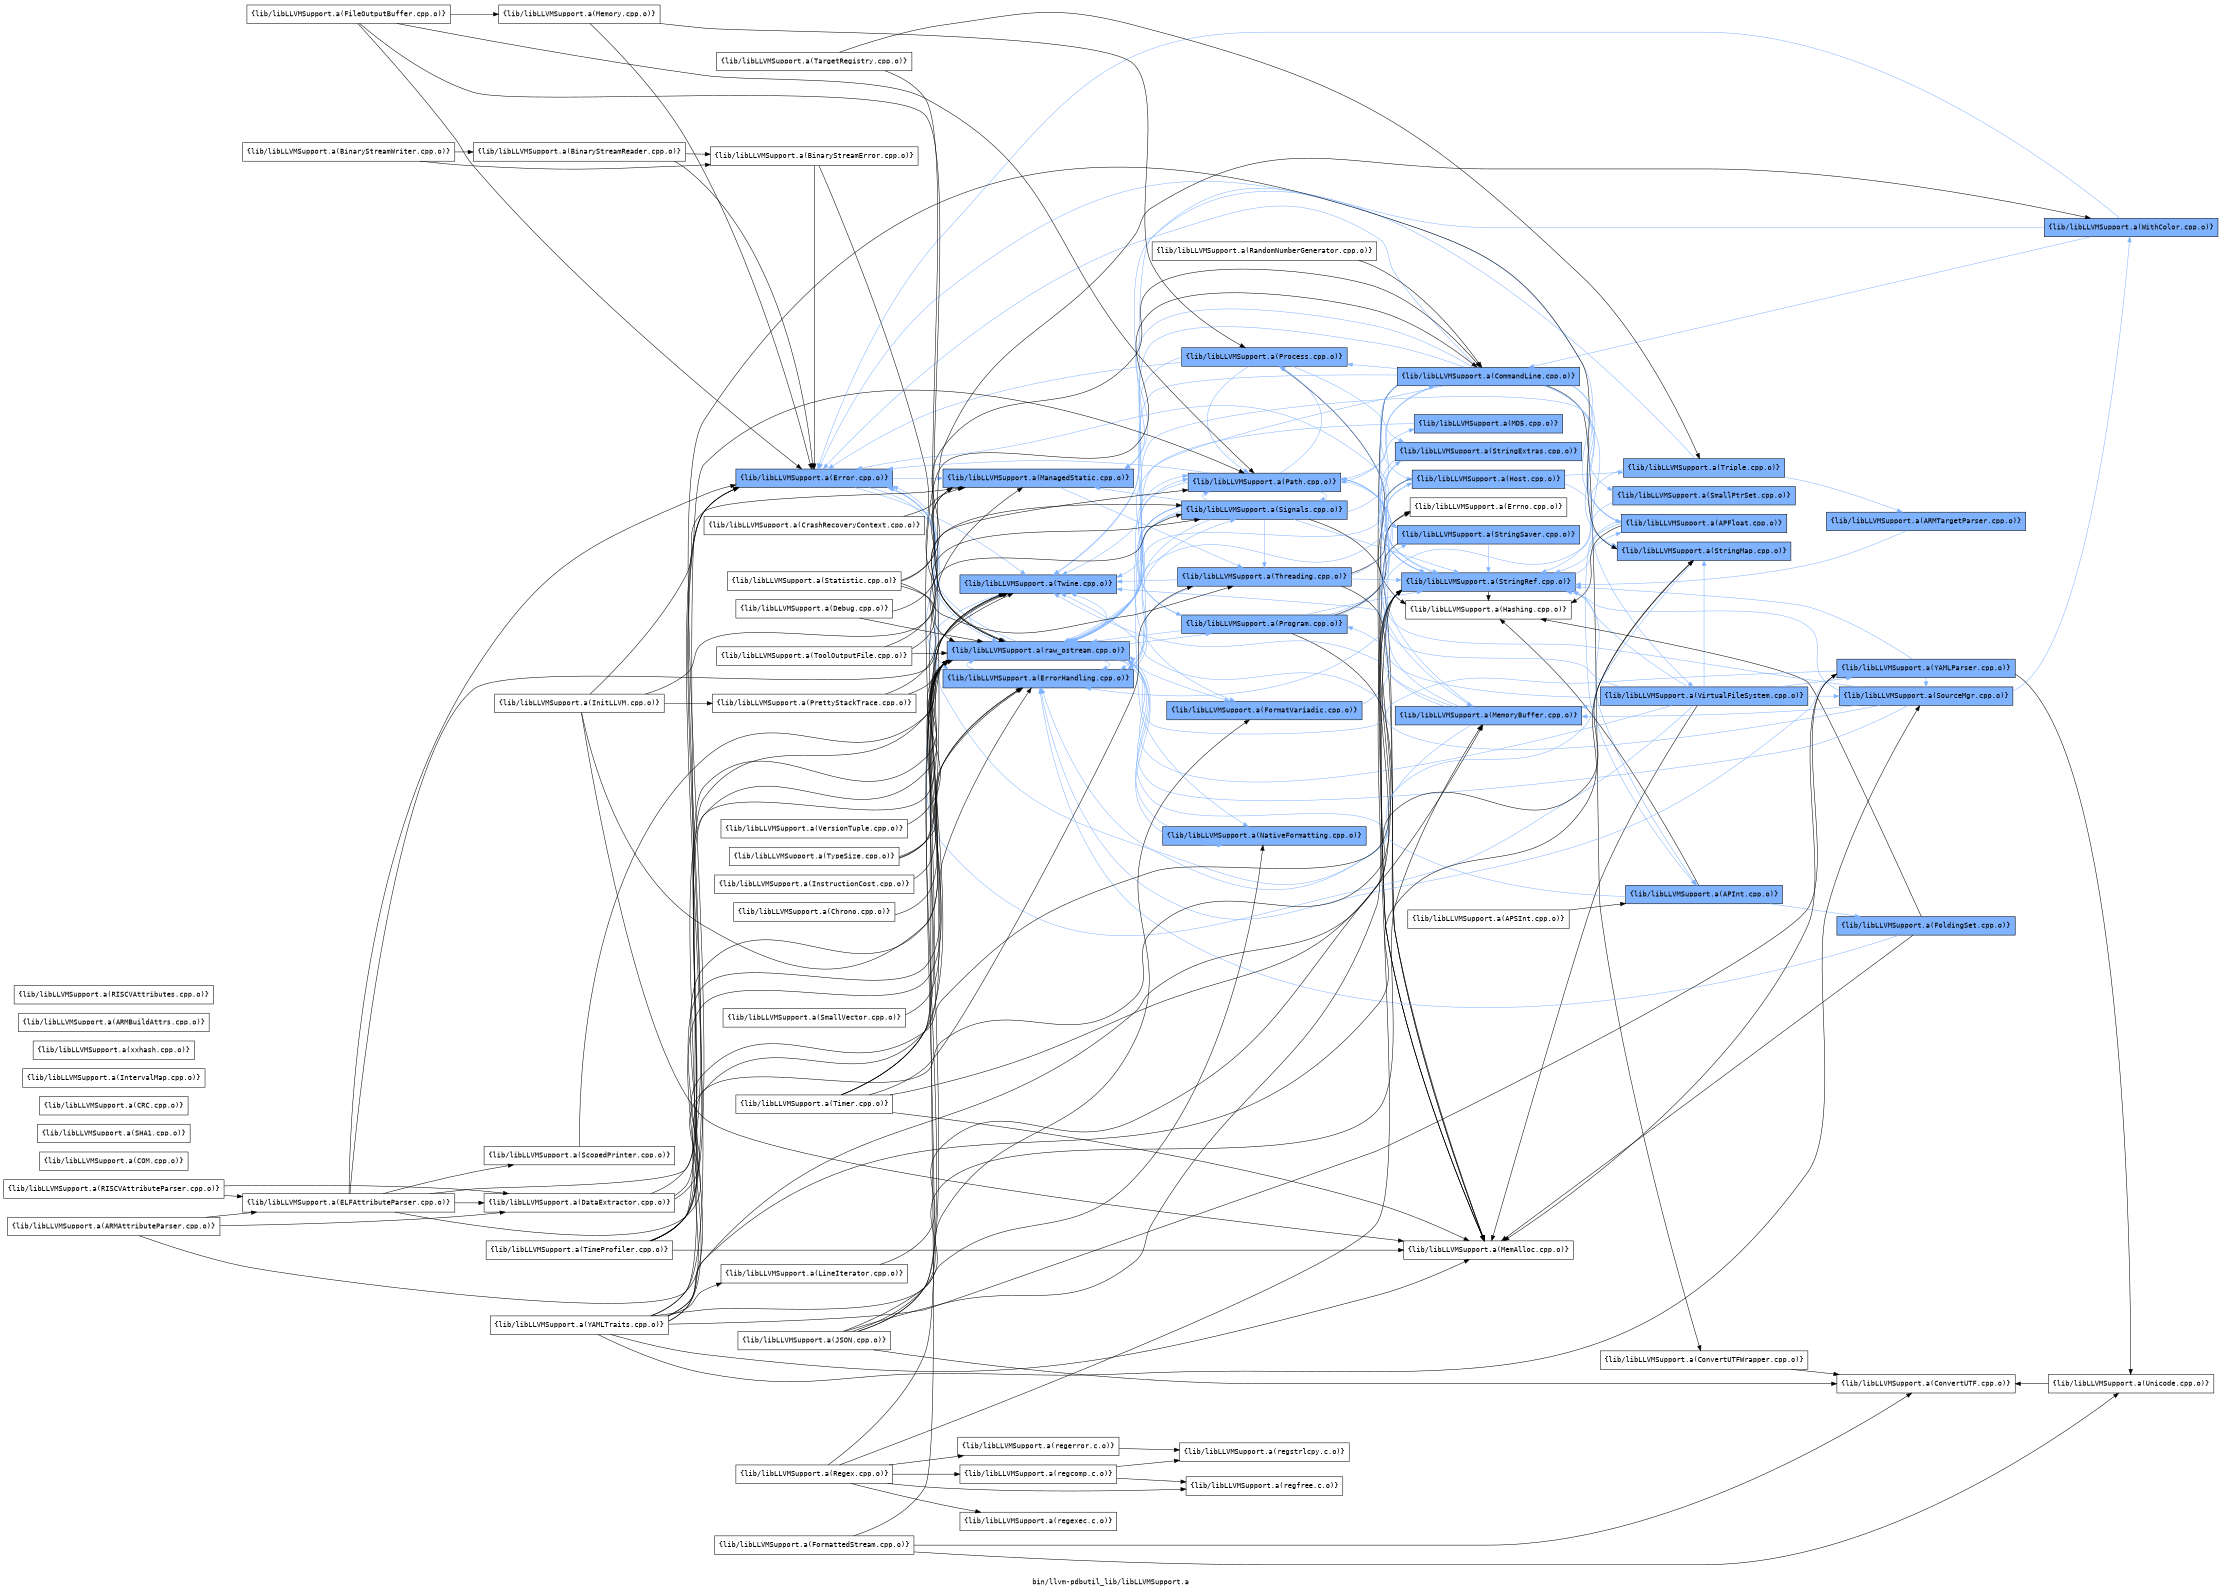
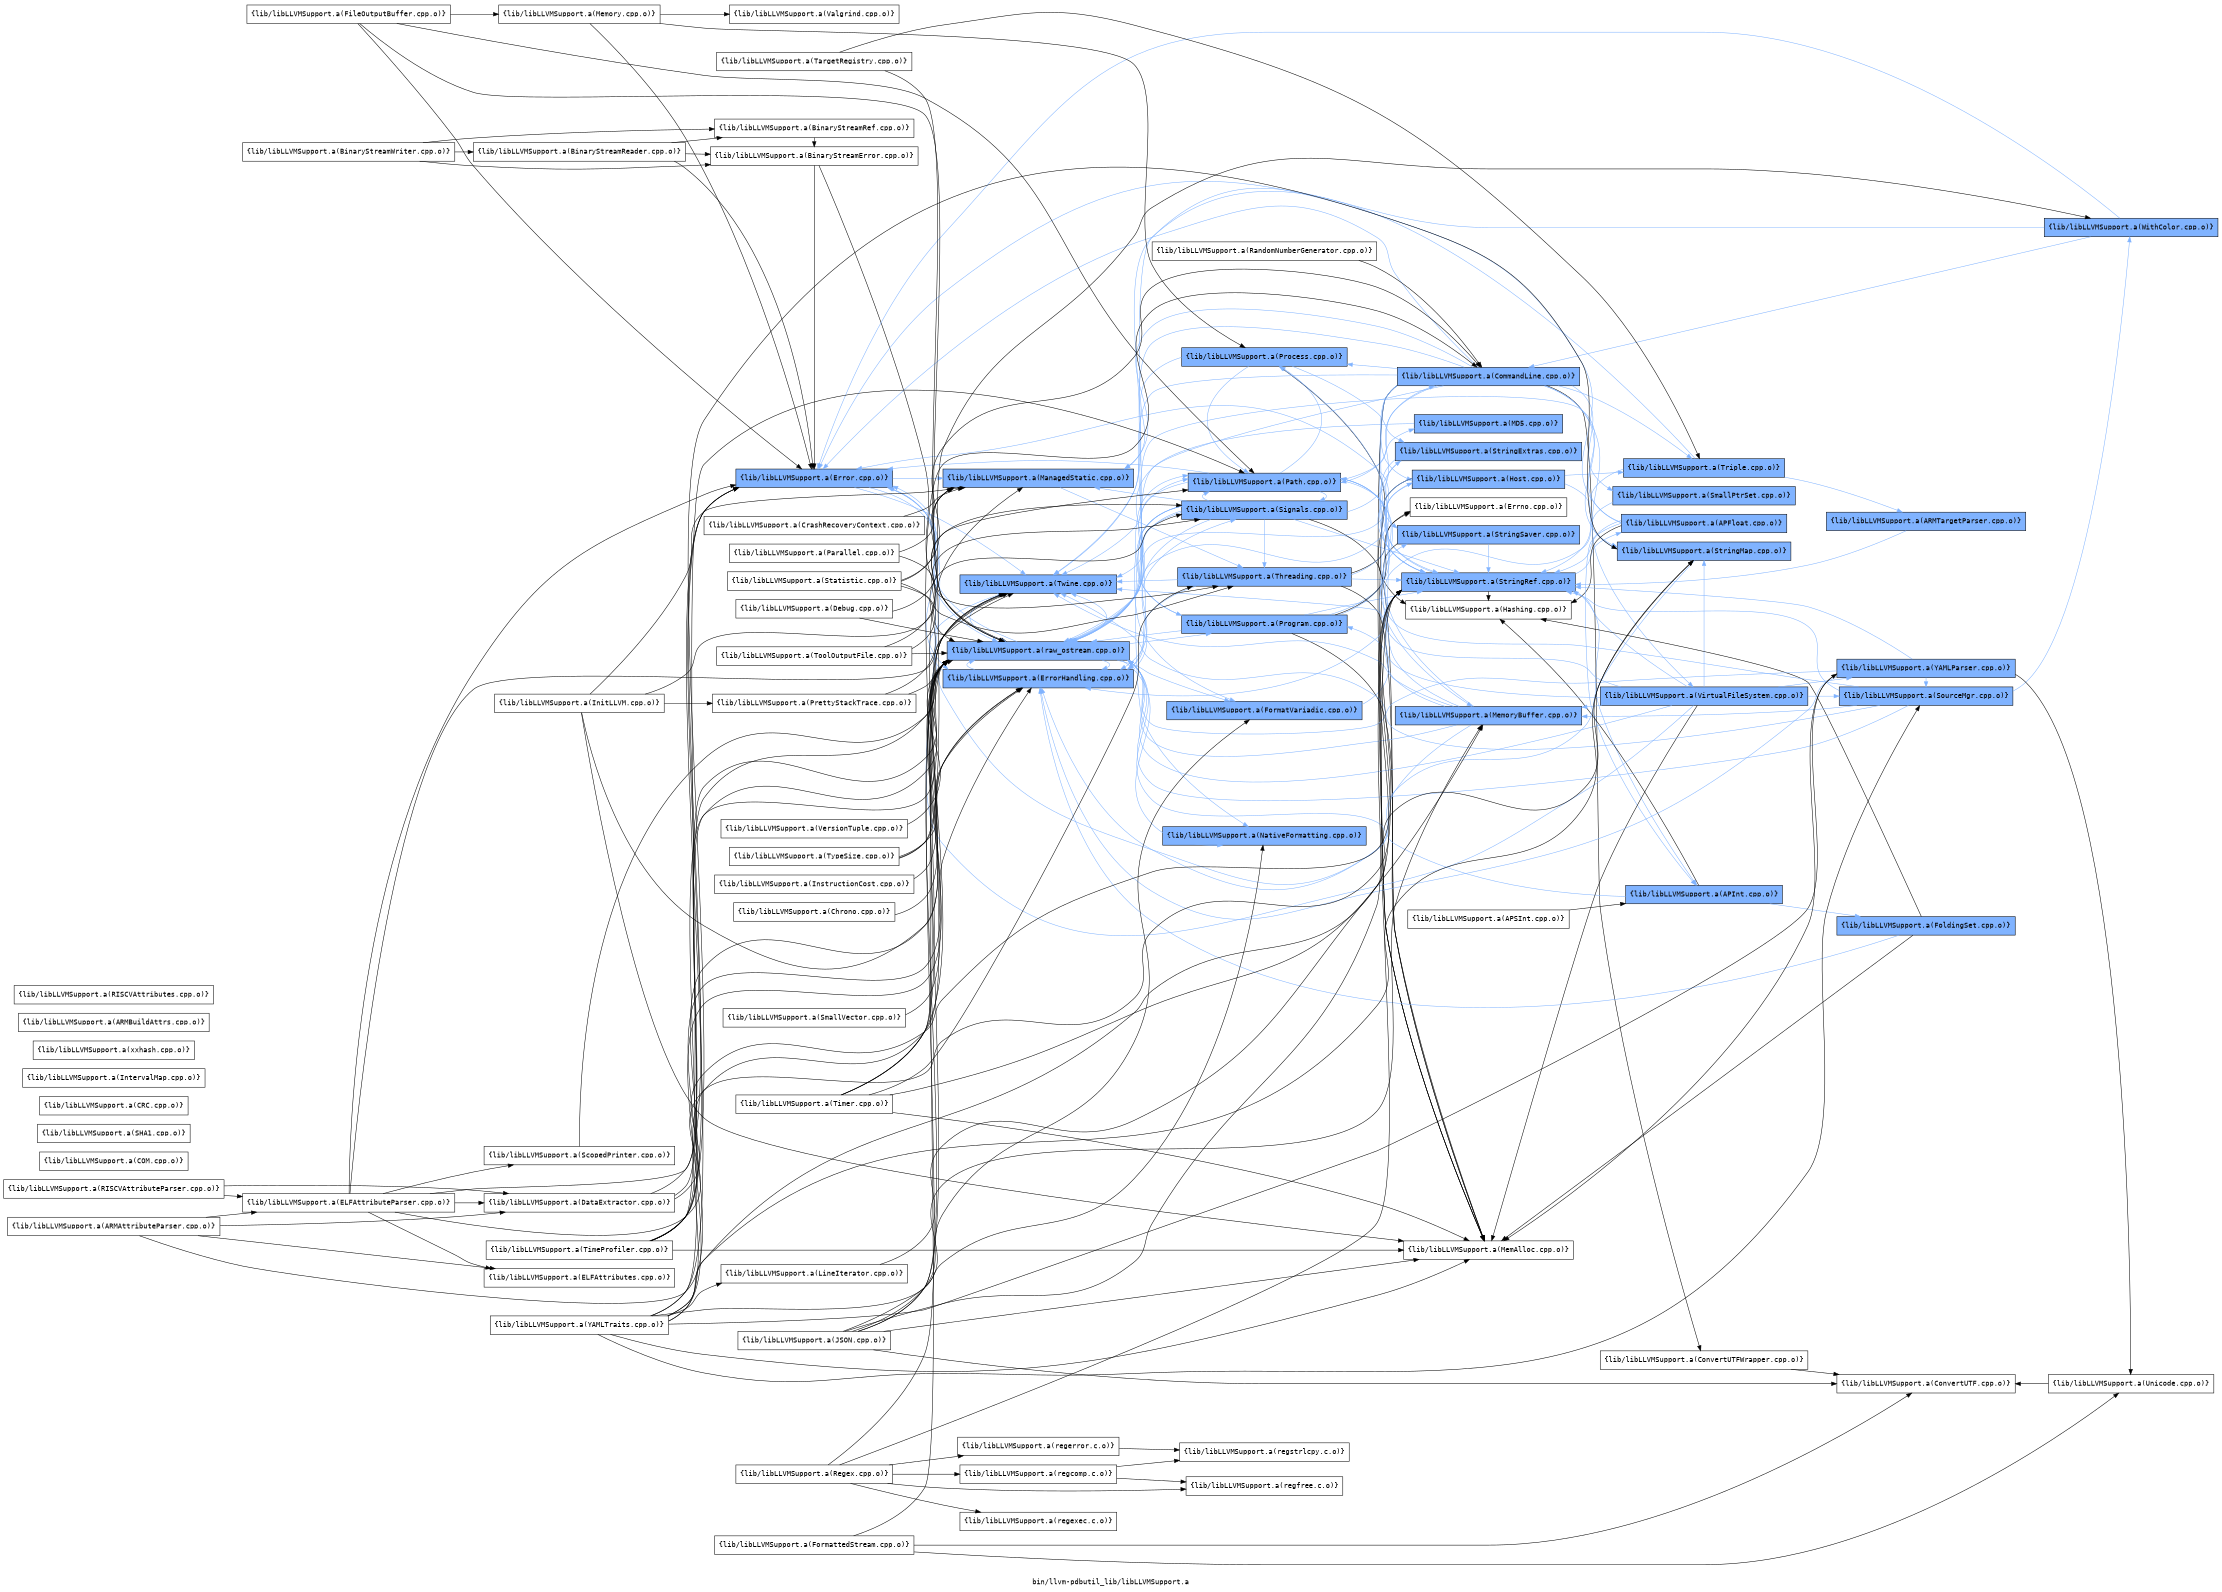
none -> (814, 14)
none -> (814, 128)
(1000, 392) -> none
(1590, 455) -> (1626, 414)
none -> (814, 553)
(1140, 747) -> (1262, 755)
none -> (579, 1278)
none -> (1149, 1296)
